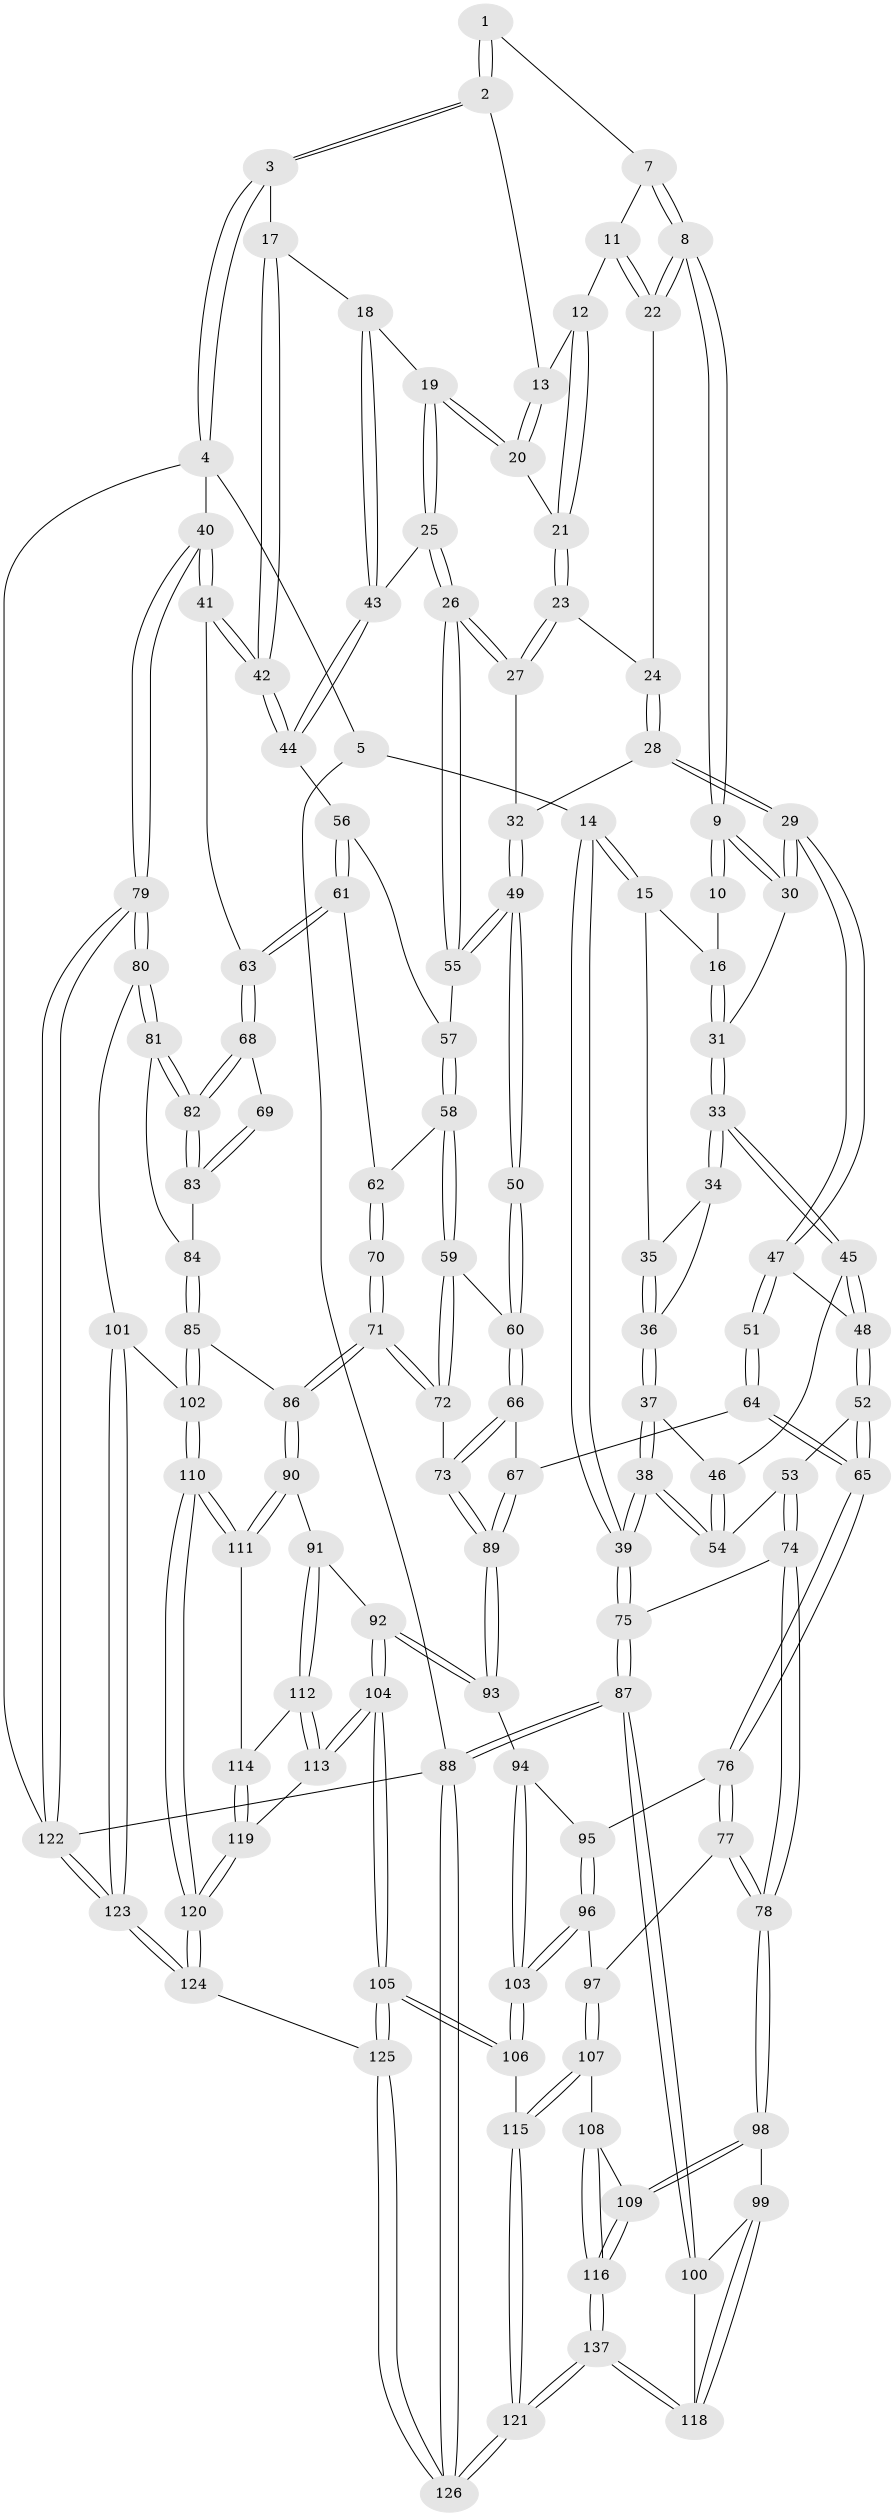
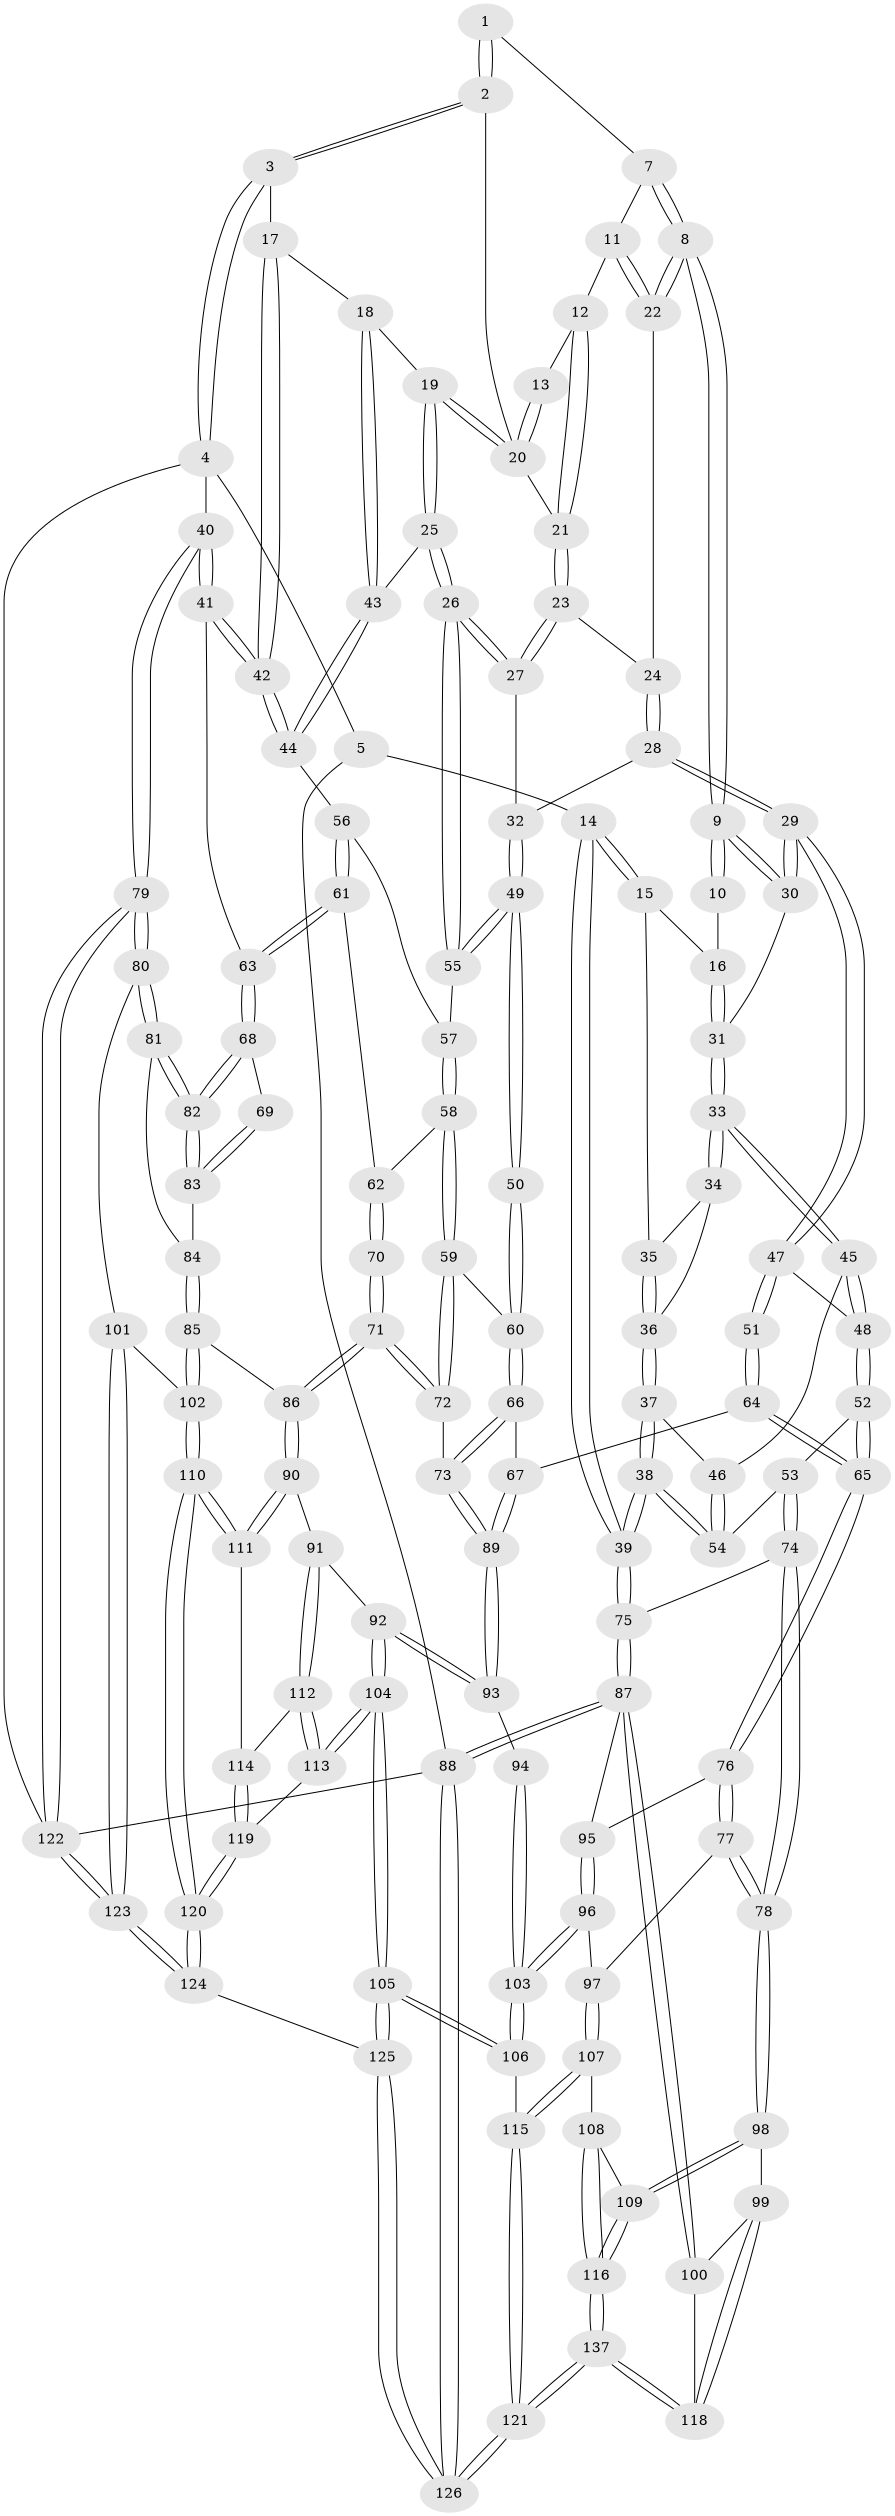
(518, 240) -> (486, 278)
(554, 1803) -> (606, 1767)
